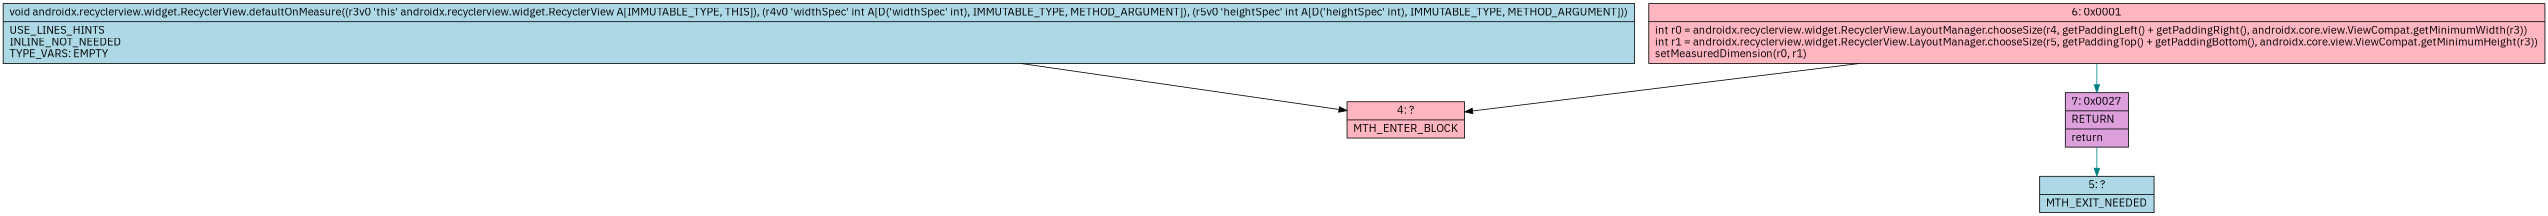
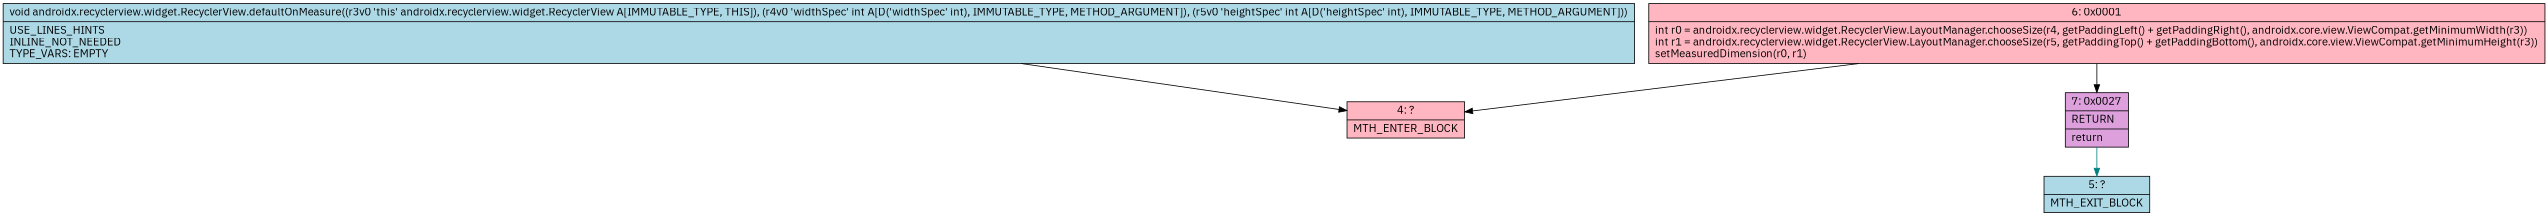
(2097, 74) -> (2097, 74)
(2097, 203) -> (2097, 203)
